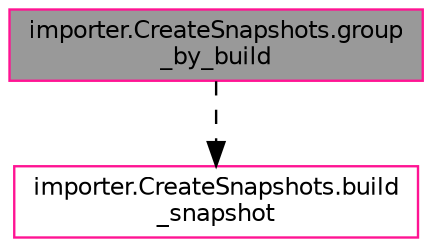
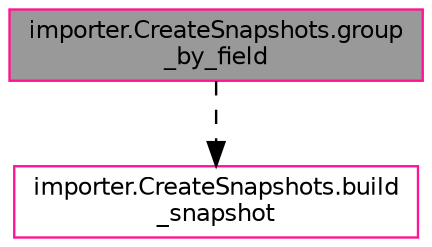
(216, 45) -> (216, 45)
